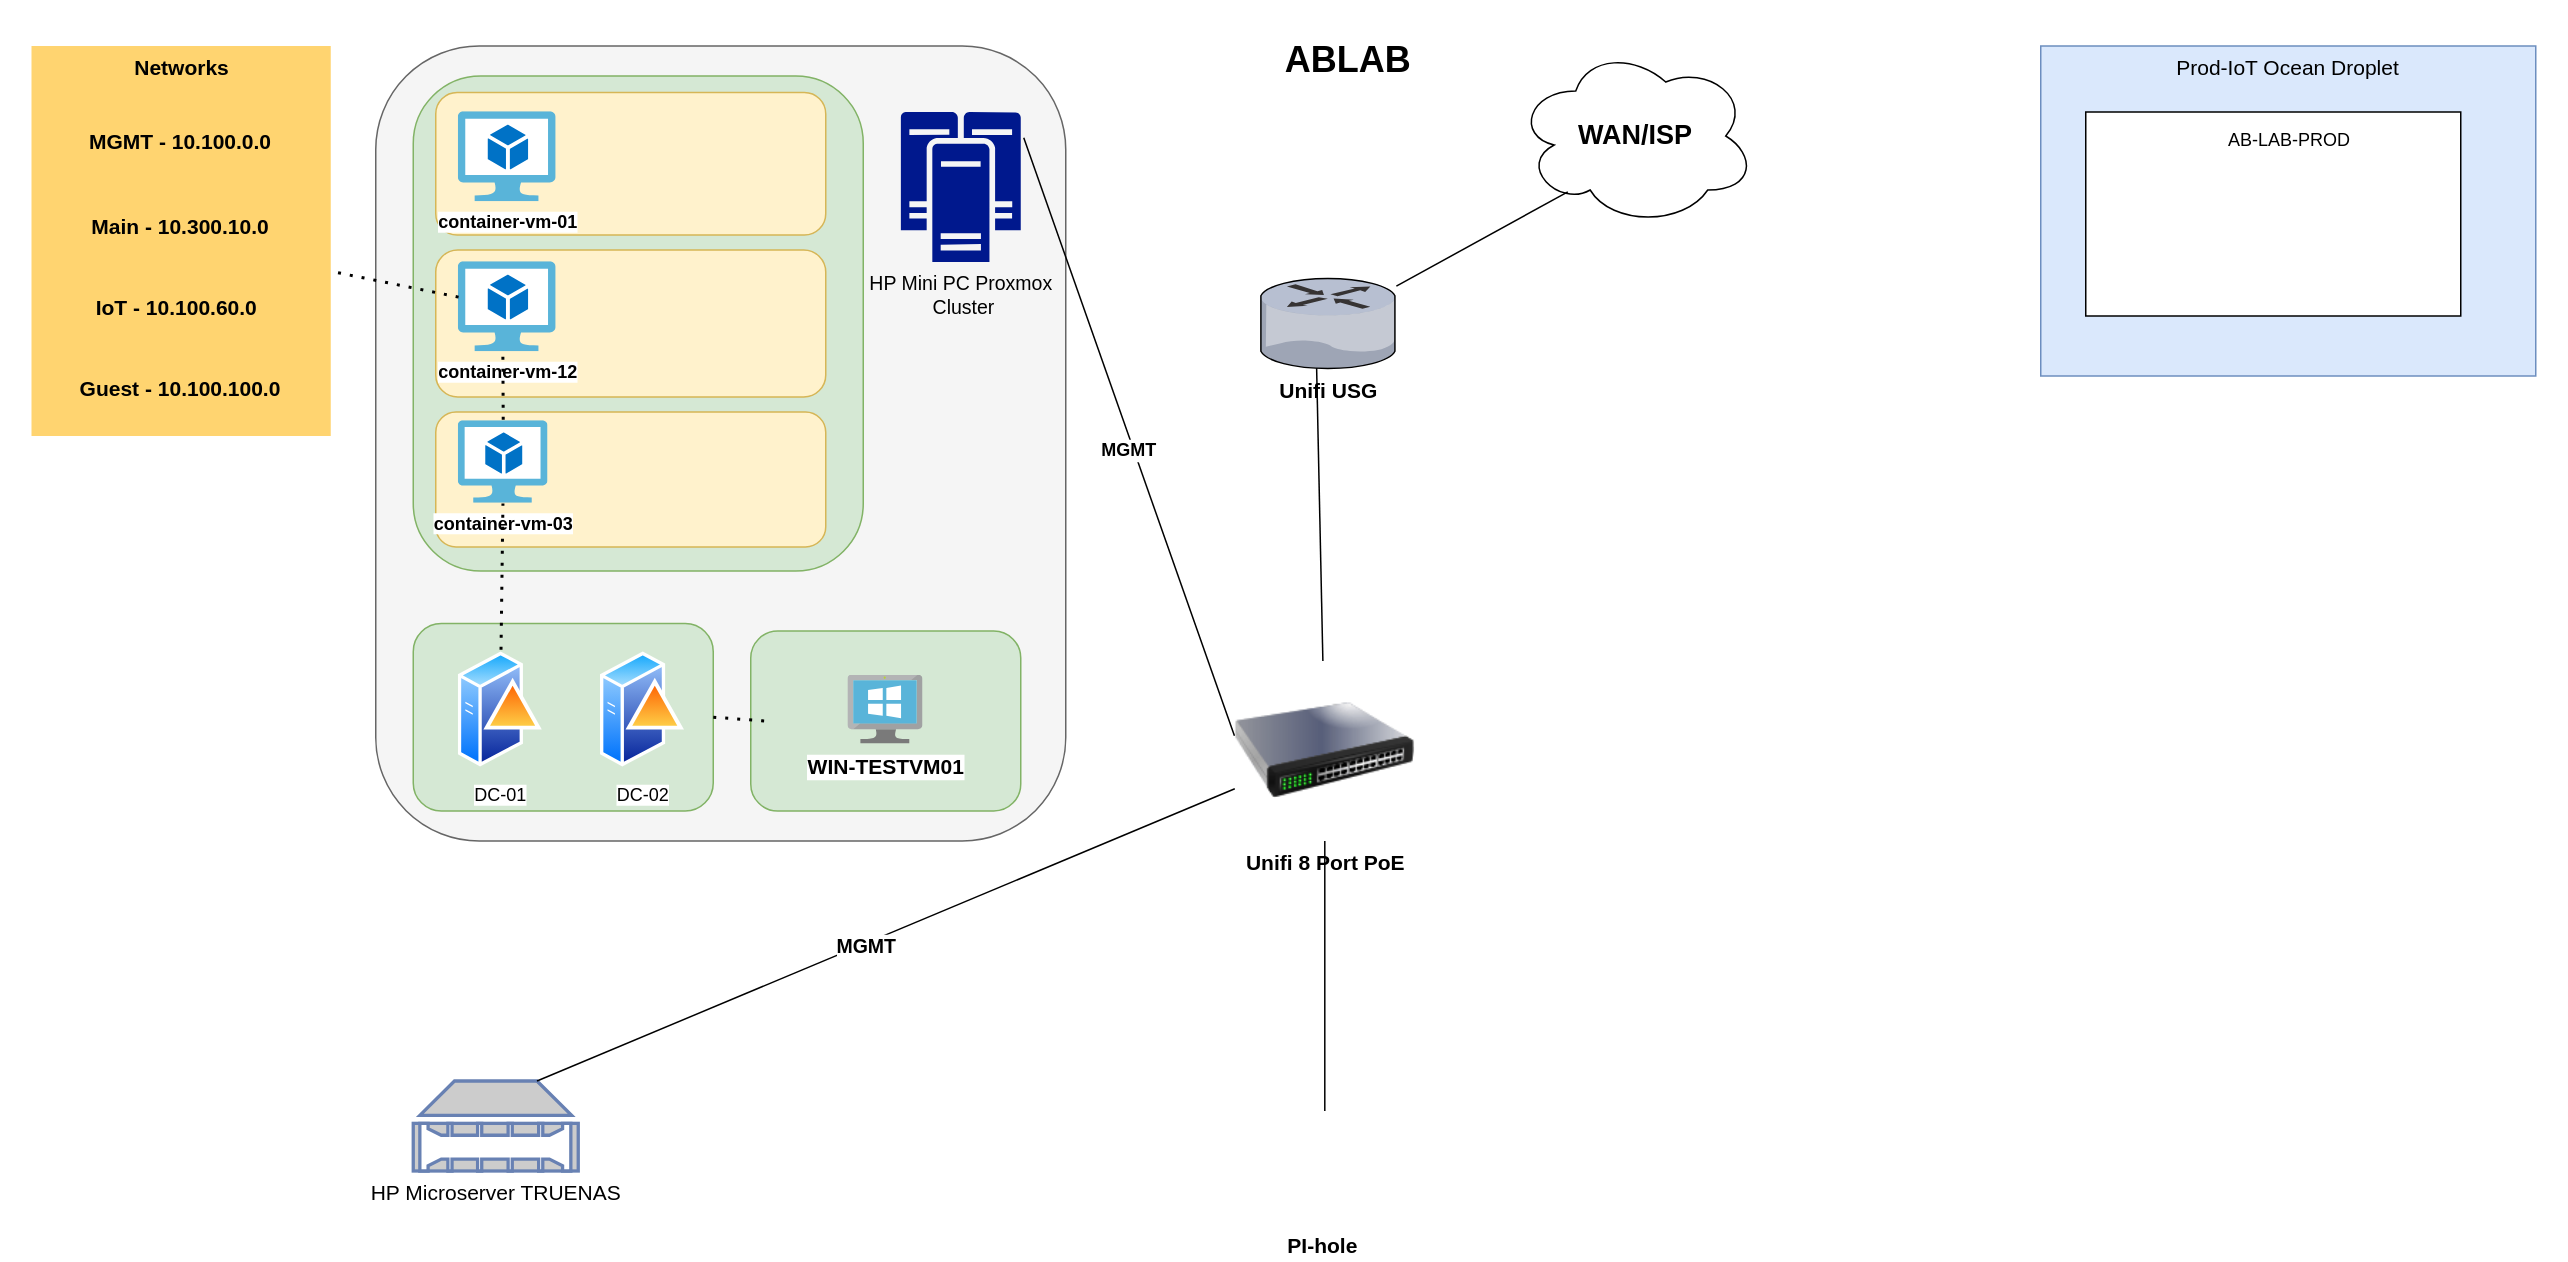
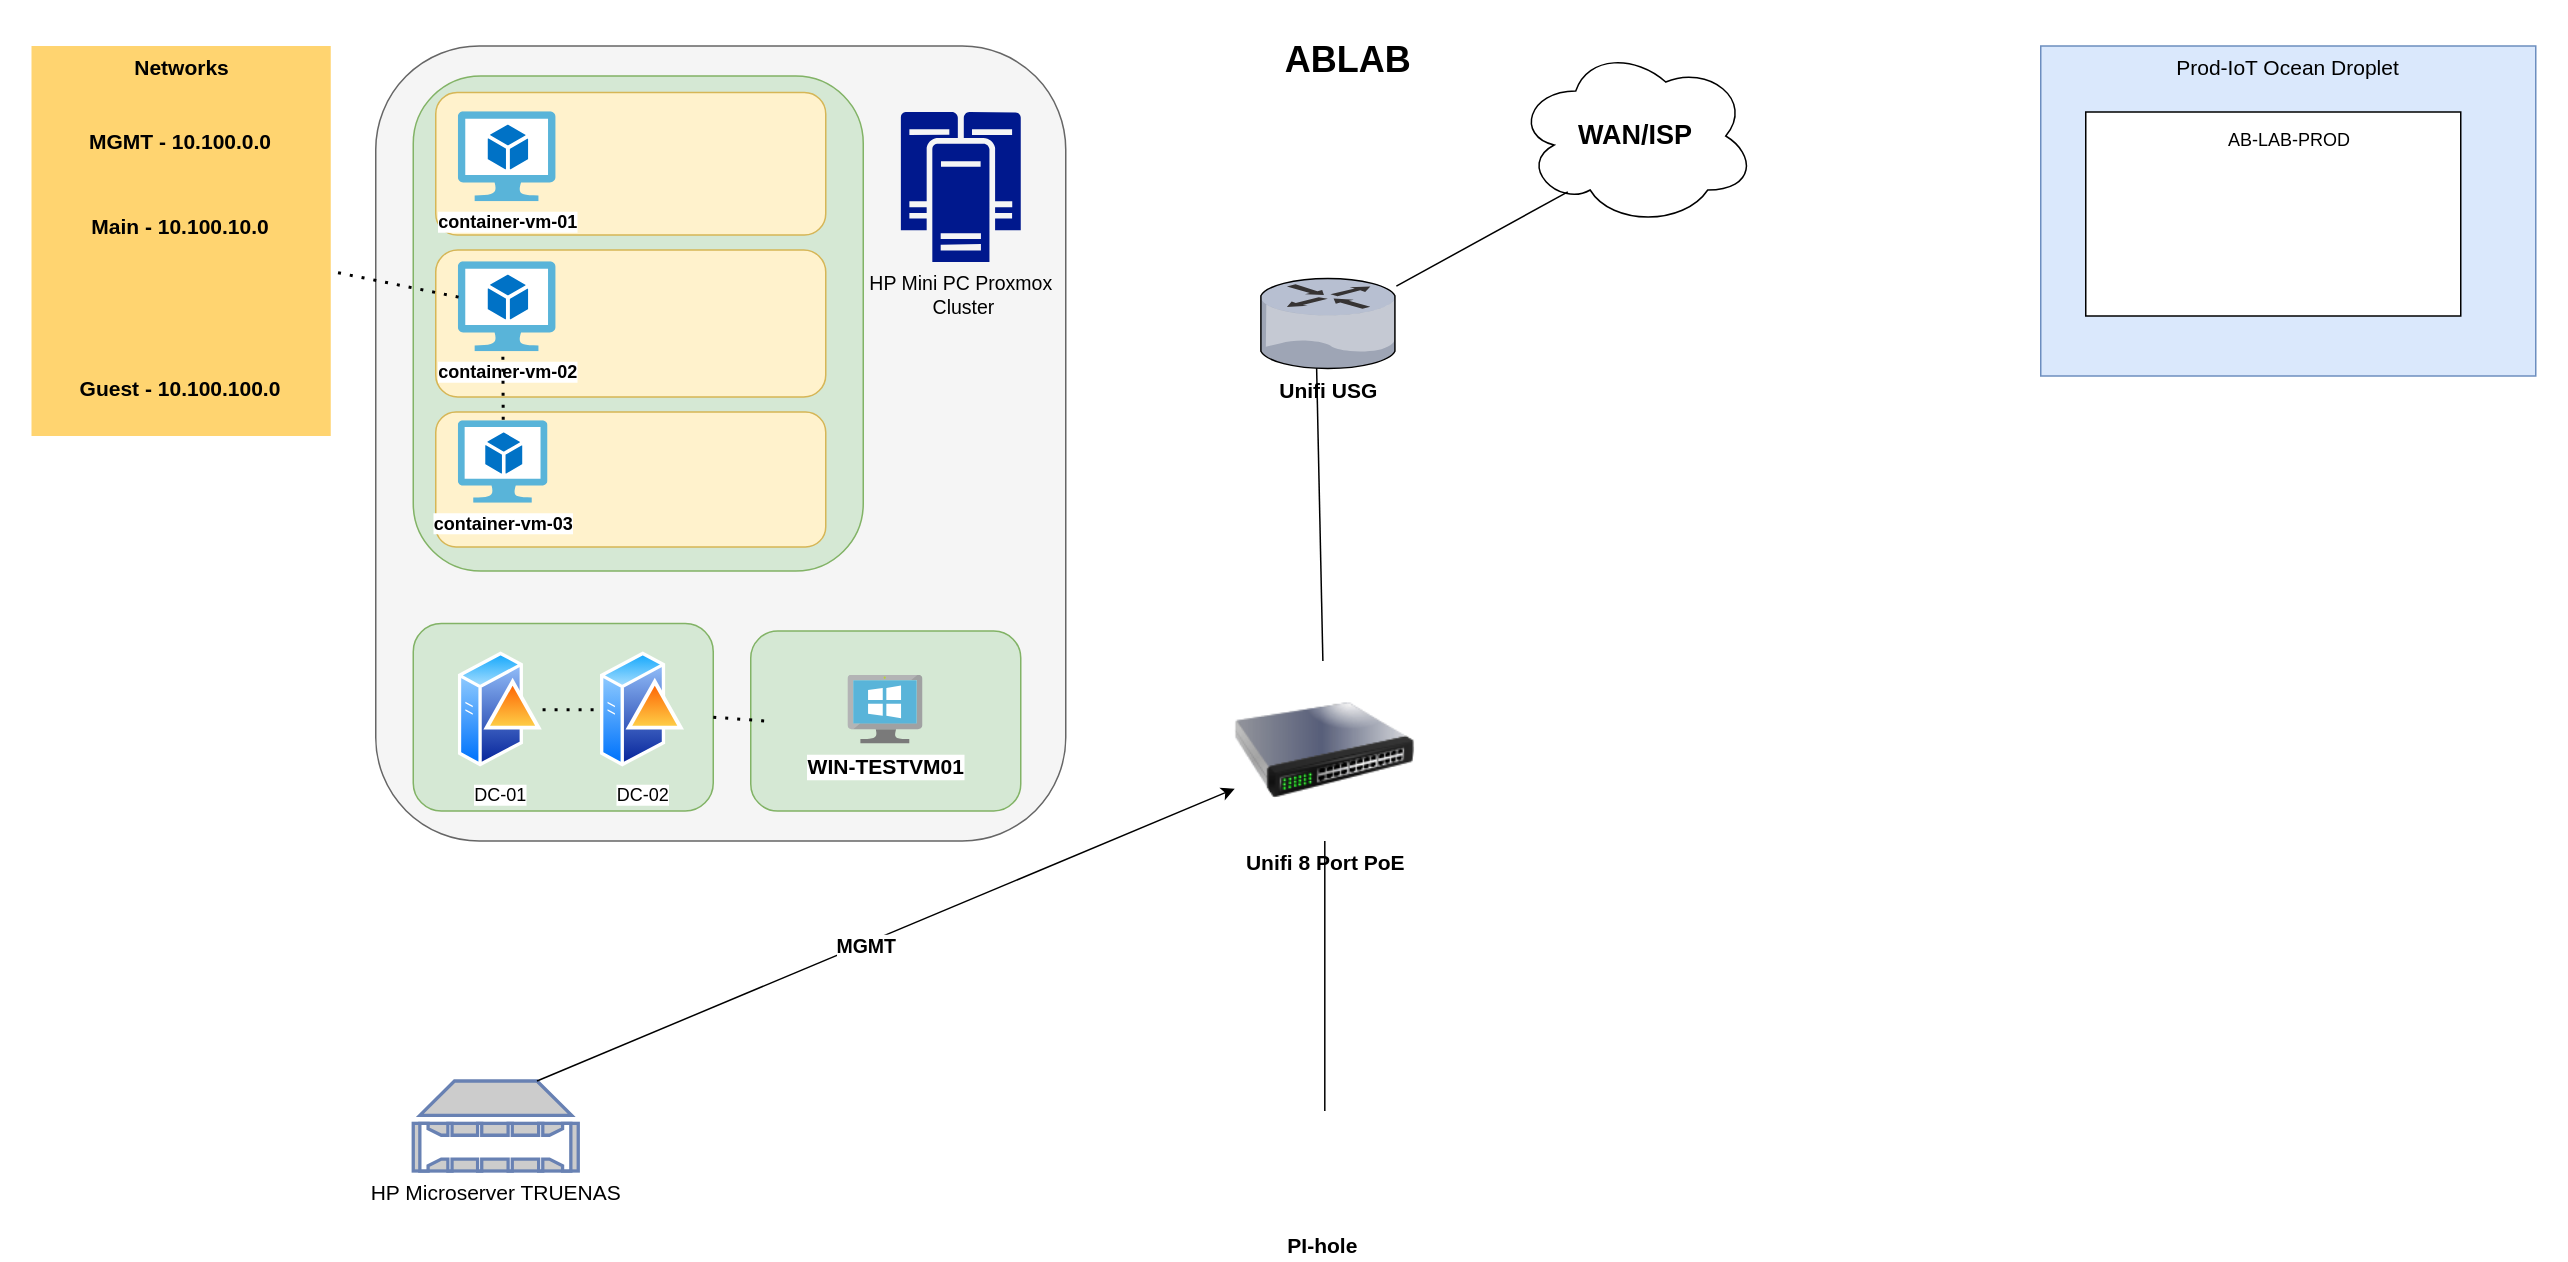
(181, 227) -> (181, 227)
(177, 308) -> none
(509, 373) -> (509, 373)
(1129, 436) -> none
(502, 591) -> (569, 710)
(1228, 791) -> (1224, 793)
